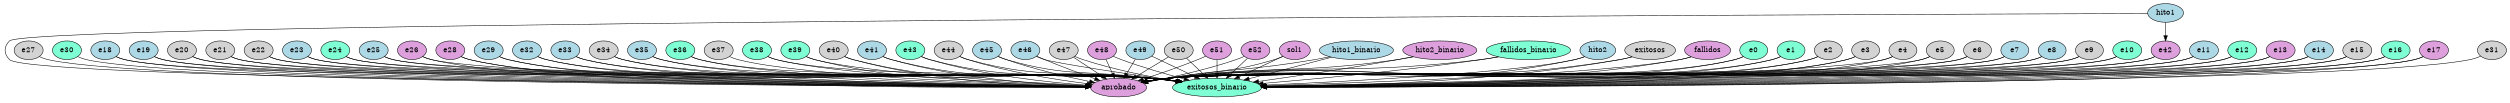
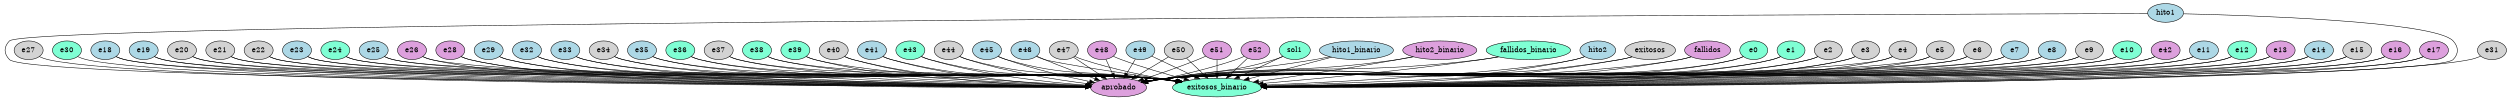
(2166, 29) -> (2007, 80)
(1295, 50) -> (1295, 50)
(2396, 50) -> (2396, 50)
none -> (953, 74)
